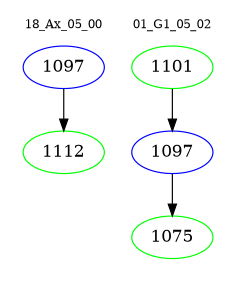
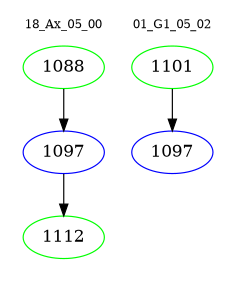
none -> (64, 67)
(172, 237) -> none
